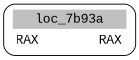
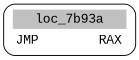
(69, 40) -> (69, 40)
